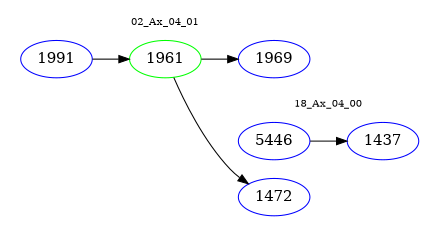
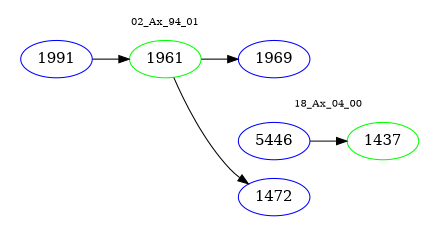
(165, 22) -> (165, 22)
(383, 141) -> (383, 141)
